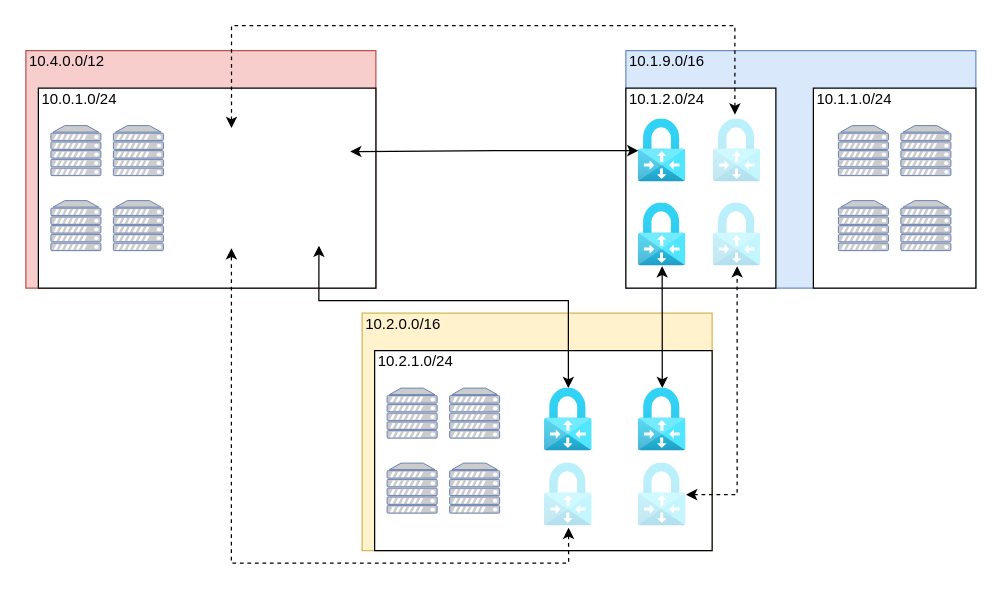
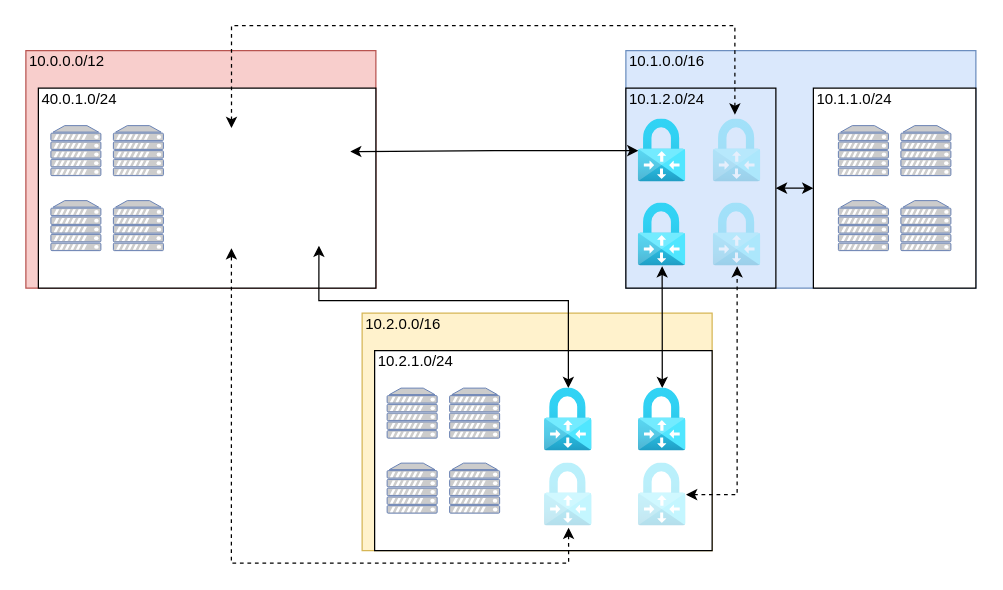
(64, 60) -> (64, 60)
(664, 60) -> (664, 60)
(77, 98) -> (77, 98)
(701, 188) -> (701, 188)
none -> (794, 188)
